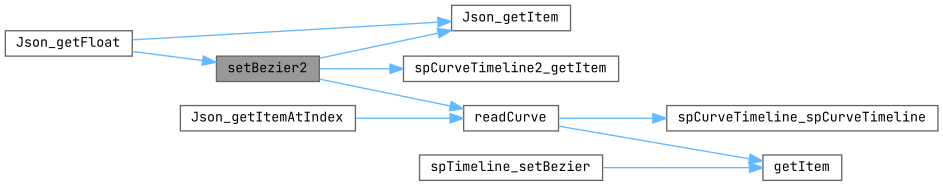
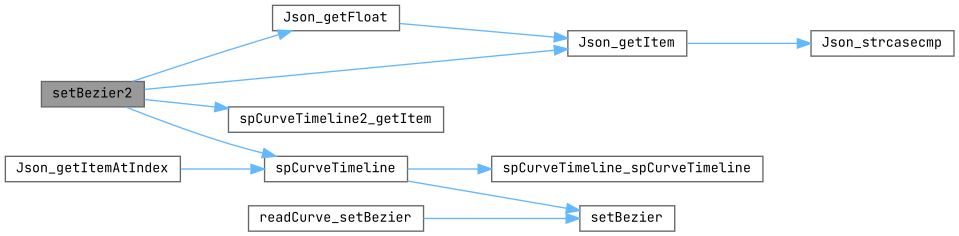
none -> (883, 43)
(167, 56) -> (205, 58)
(511, 118) -> (336, 169)
(511, 168) -> (336, 218)
(802, 168) -> (627, 218)
